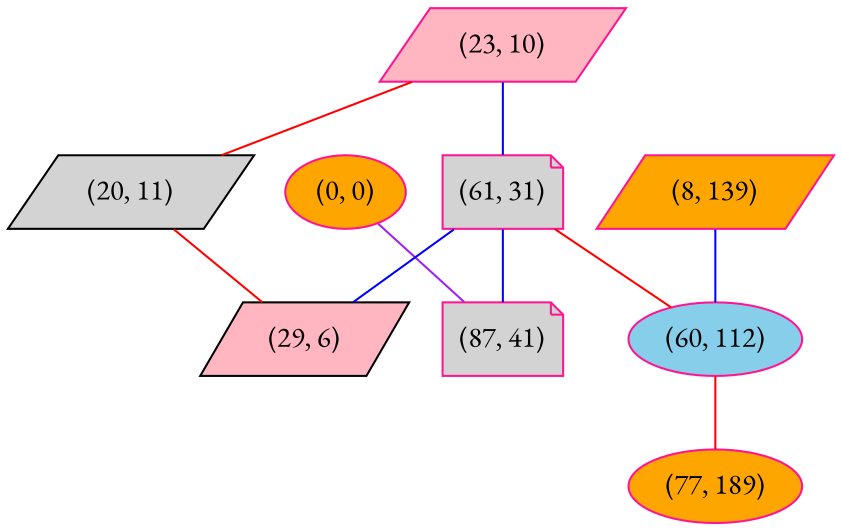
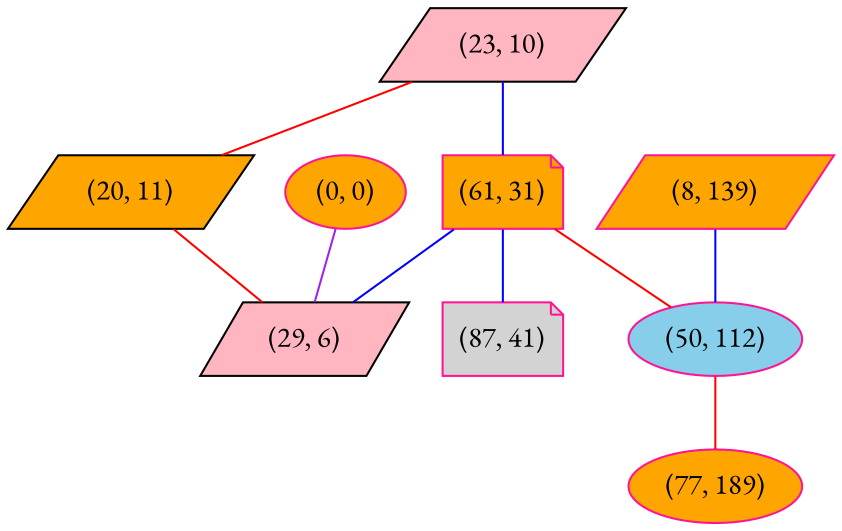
(503, 45) -> (503, 45)
(131, 192) -> (131, 192)
(503, 192) -> (503, 192)
(425, 267) -> (325, 265)
(715, 339) -> (715, 339)
